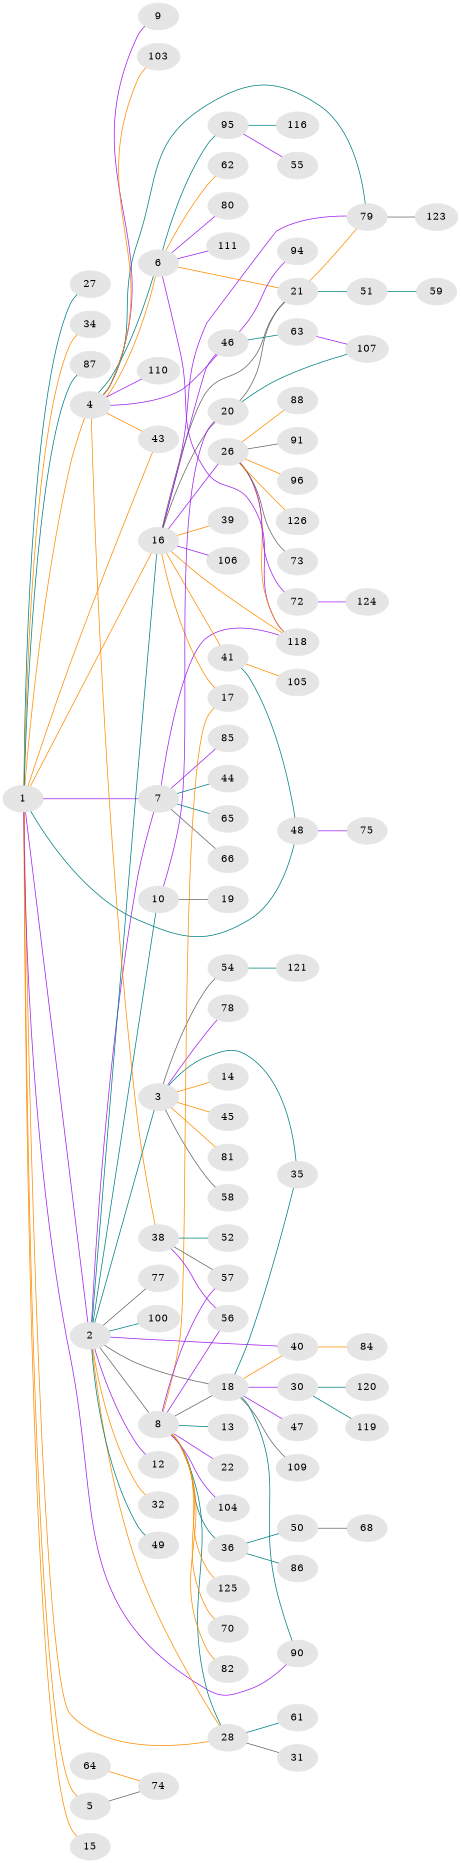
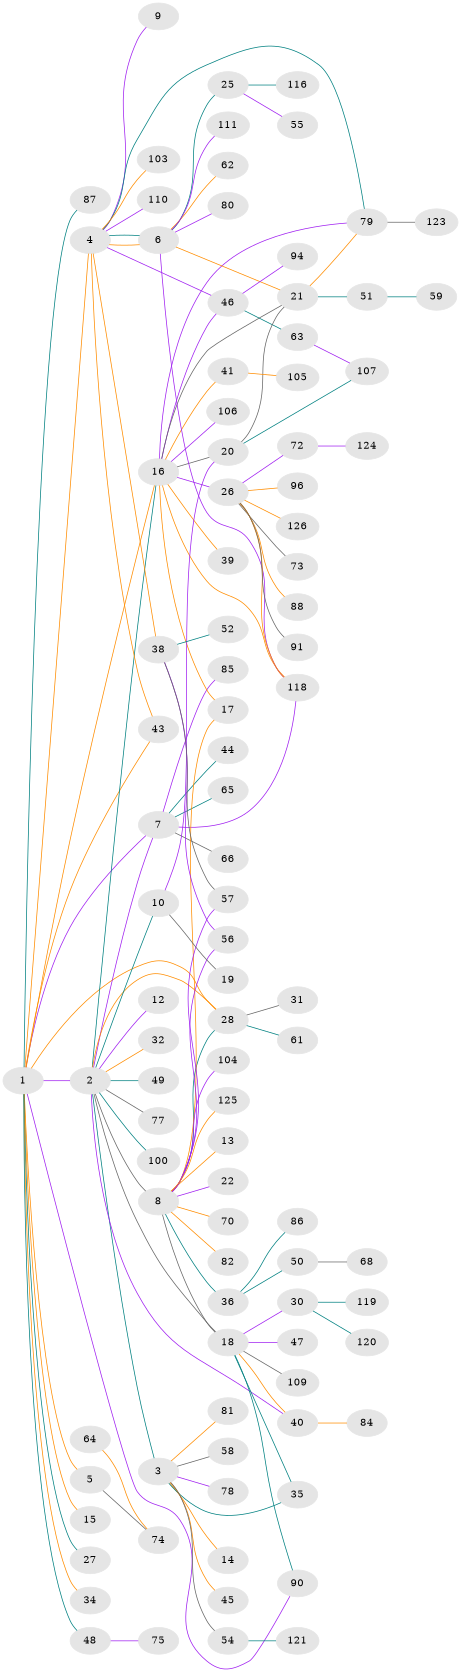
(228, 125) -> (228, 85)
(276, 739) -> none
(193, 1426) -> (193, 1171)
